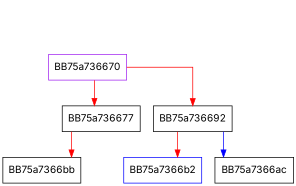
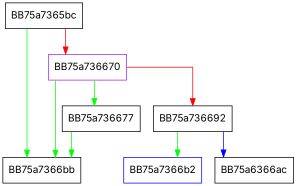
none -> (44, 16)
(94, 89) -> (94, 89)
none -> (55, 115)
(72, 141) -> (72, 141)
(178, 141) -> (178, 141)
(254, 170) -> (254, 170)
